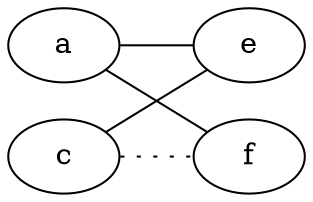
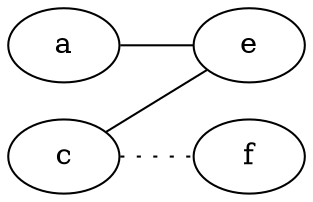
(144, 93) -> none
